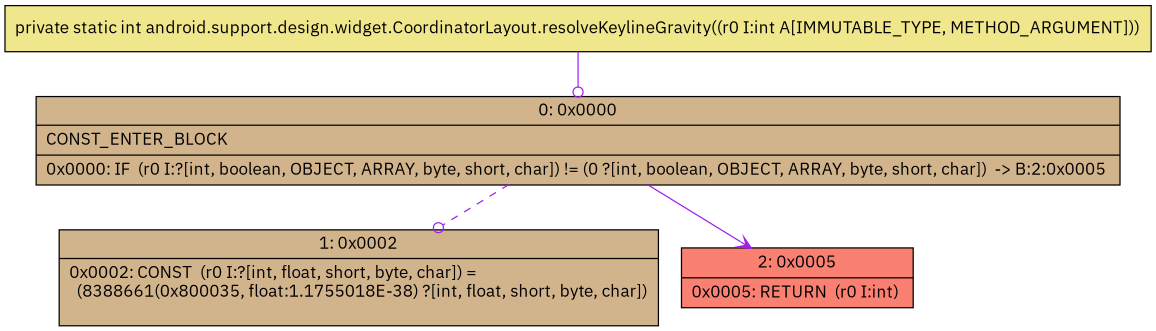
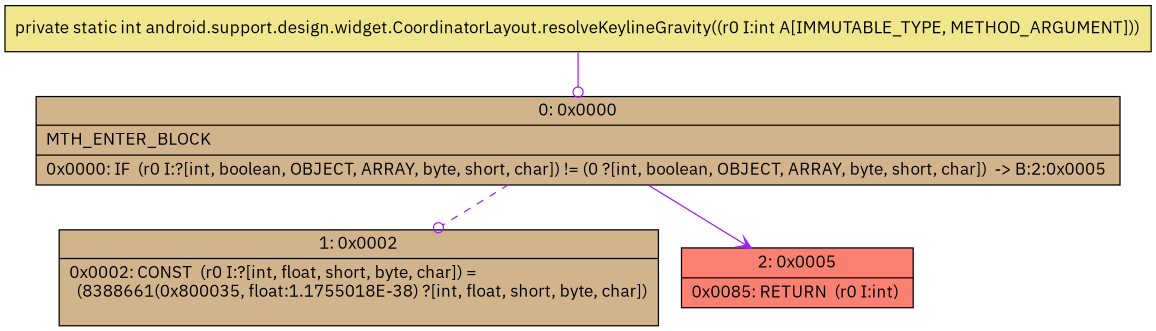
(138, 140) -> (129, 140)
(797, 292) -> (797, 292)
